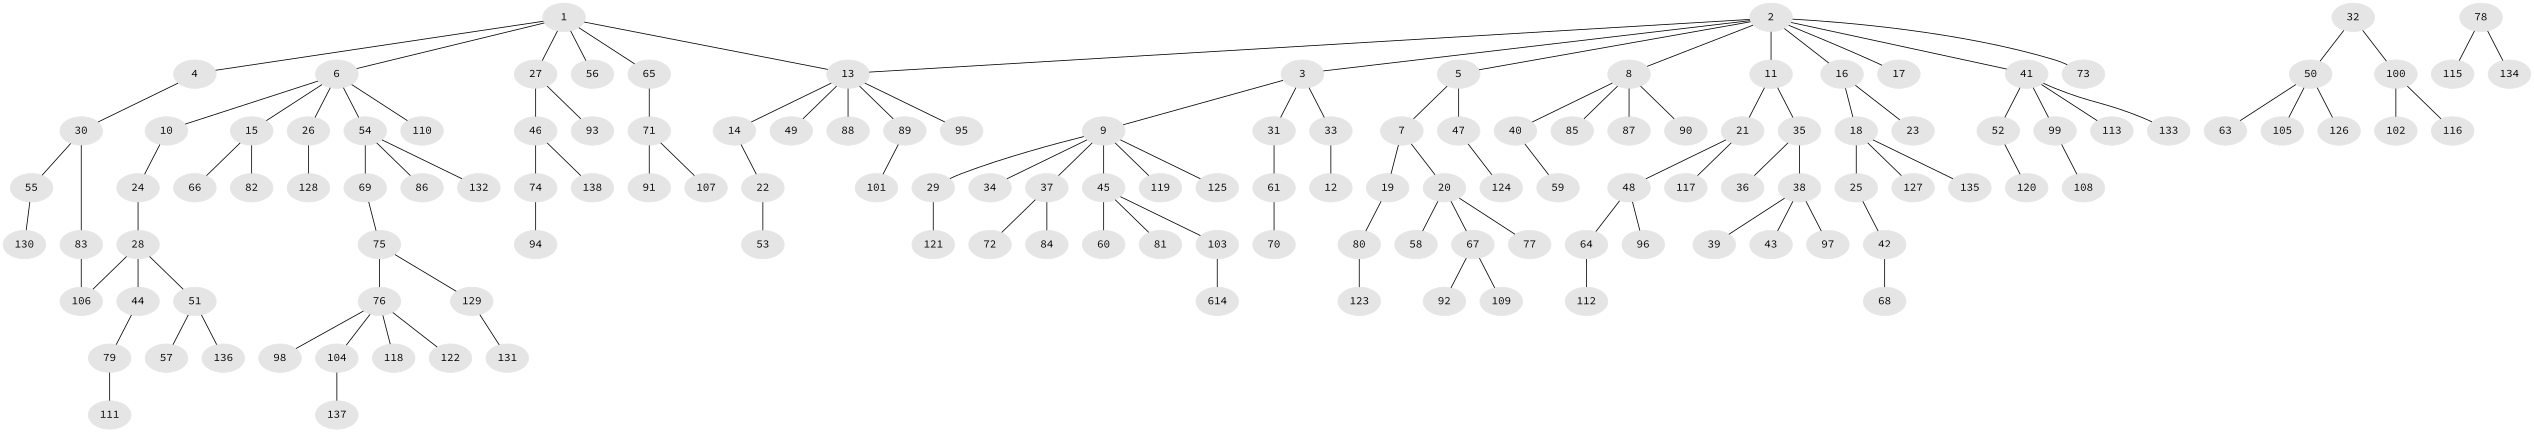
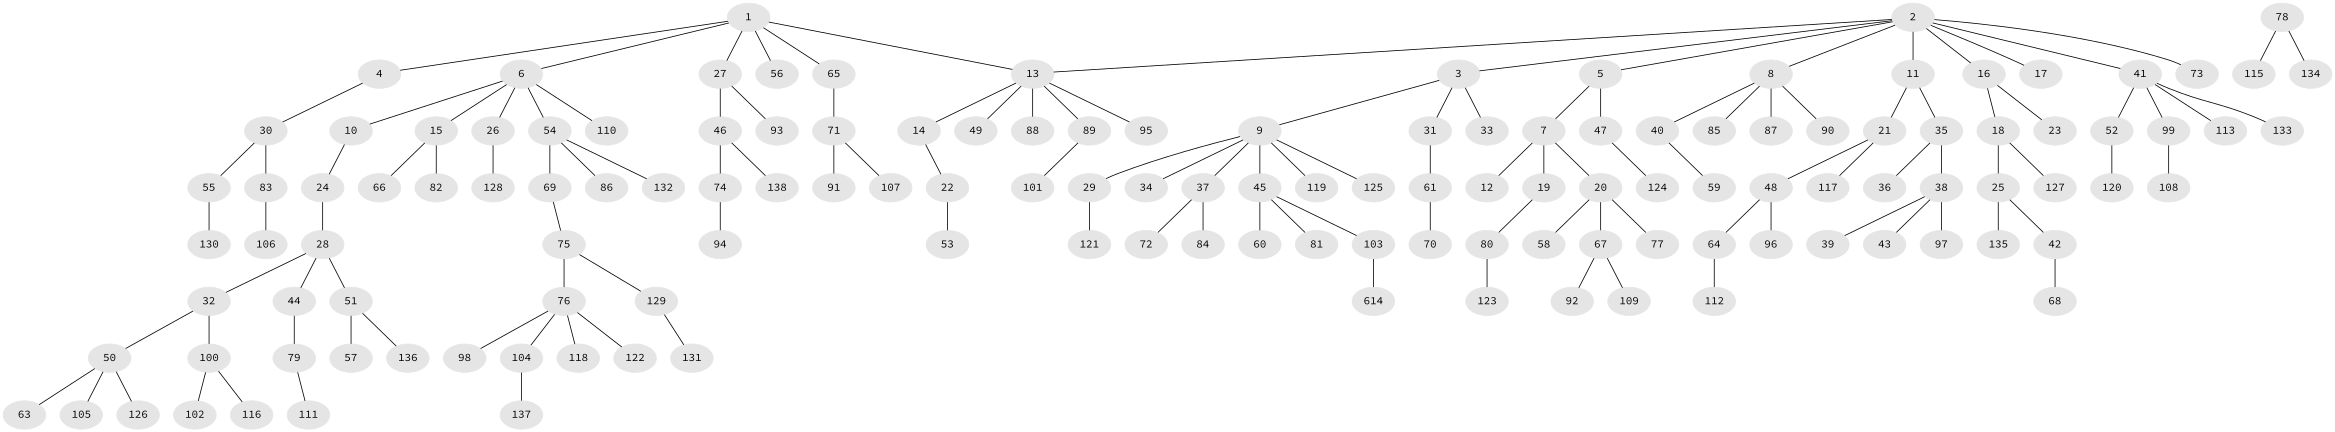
(1331, 159) -> (1516, 159)
(1913, 159) -> (1998, 216)
(110, 273) -> (266, 273)
